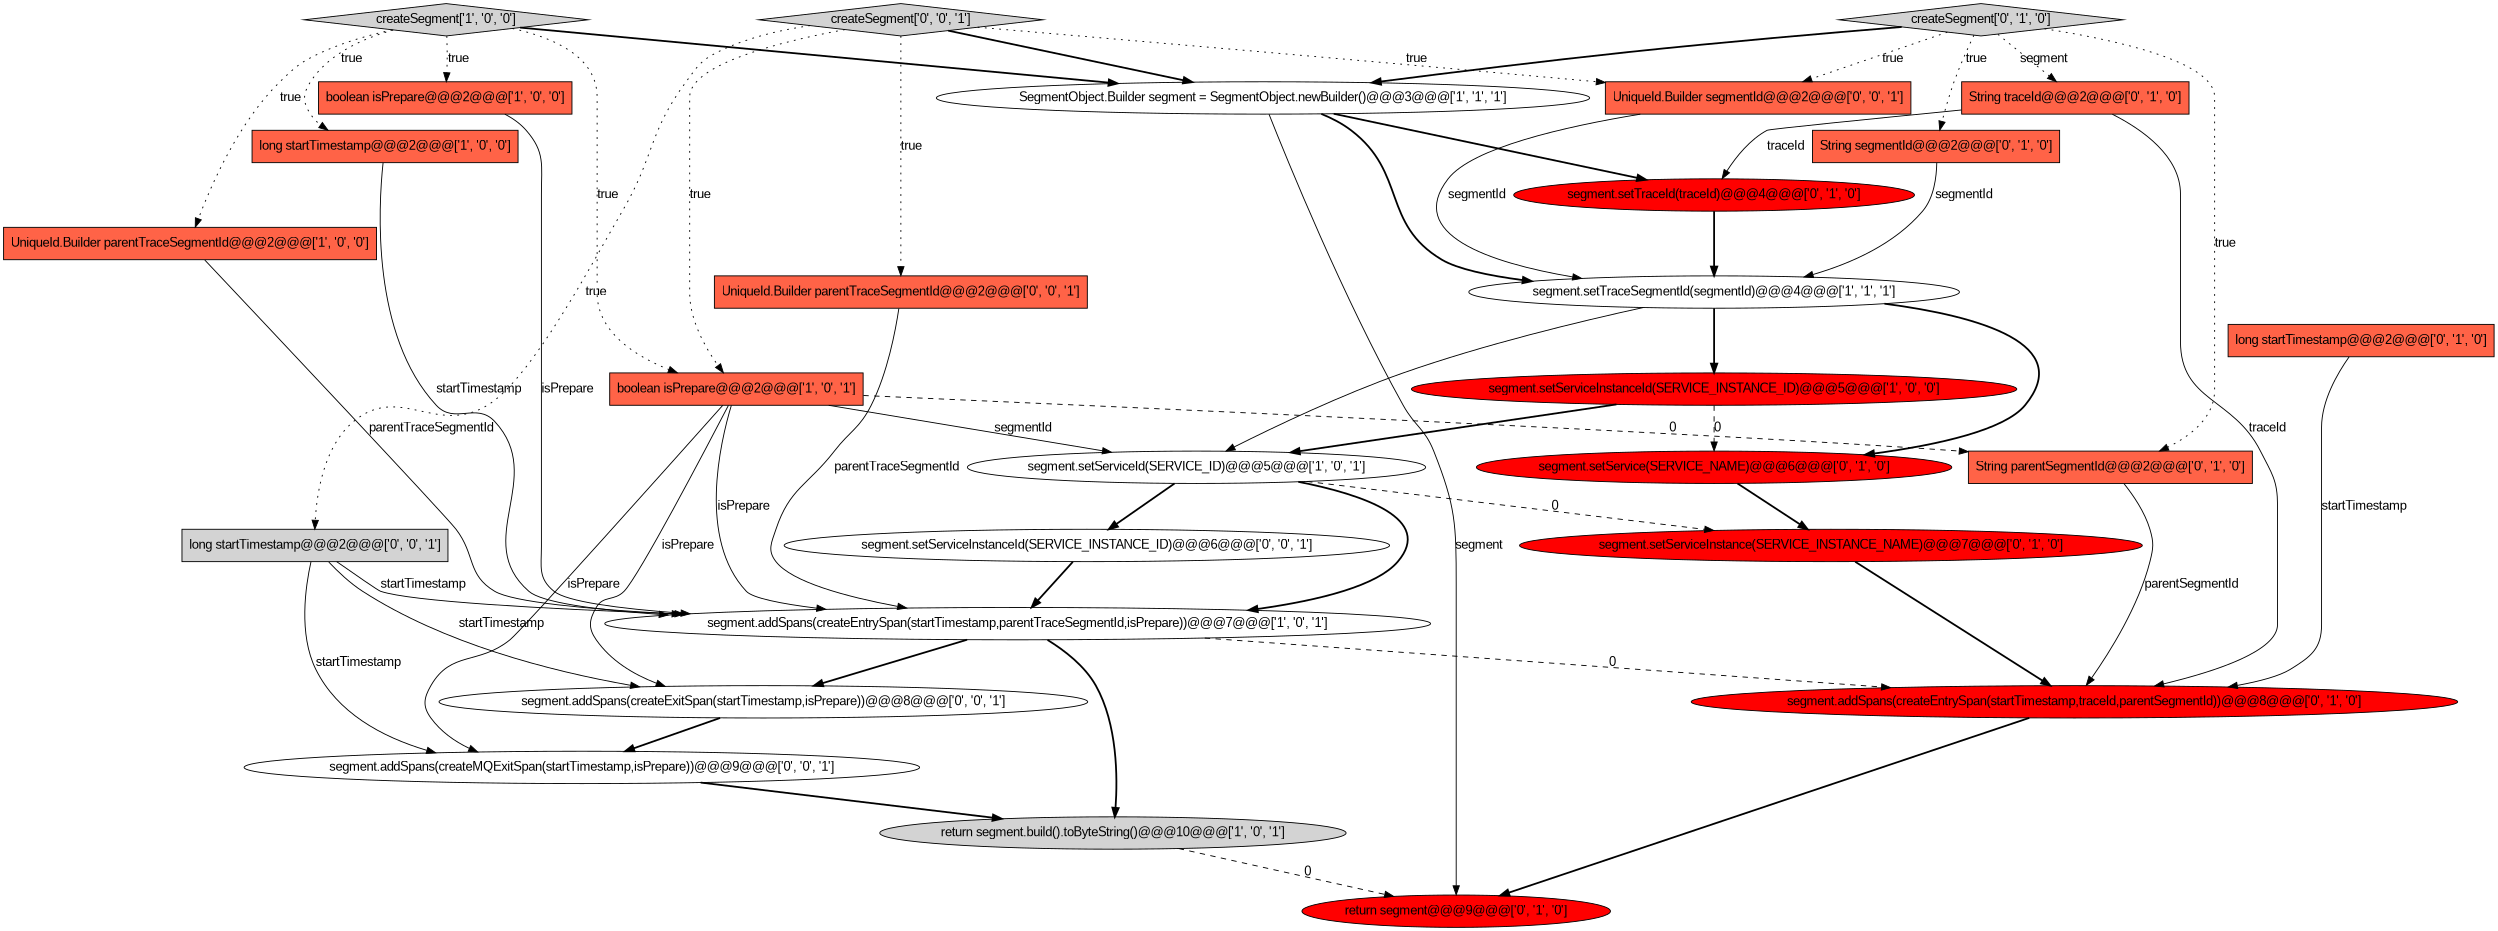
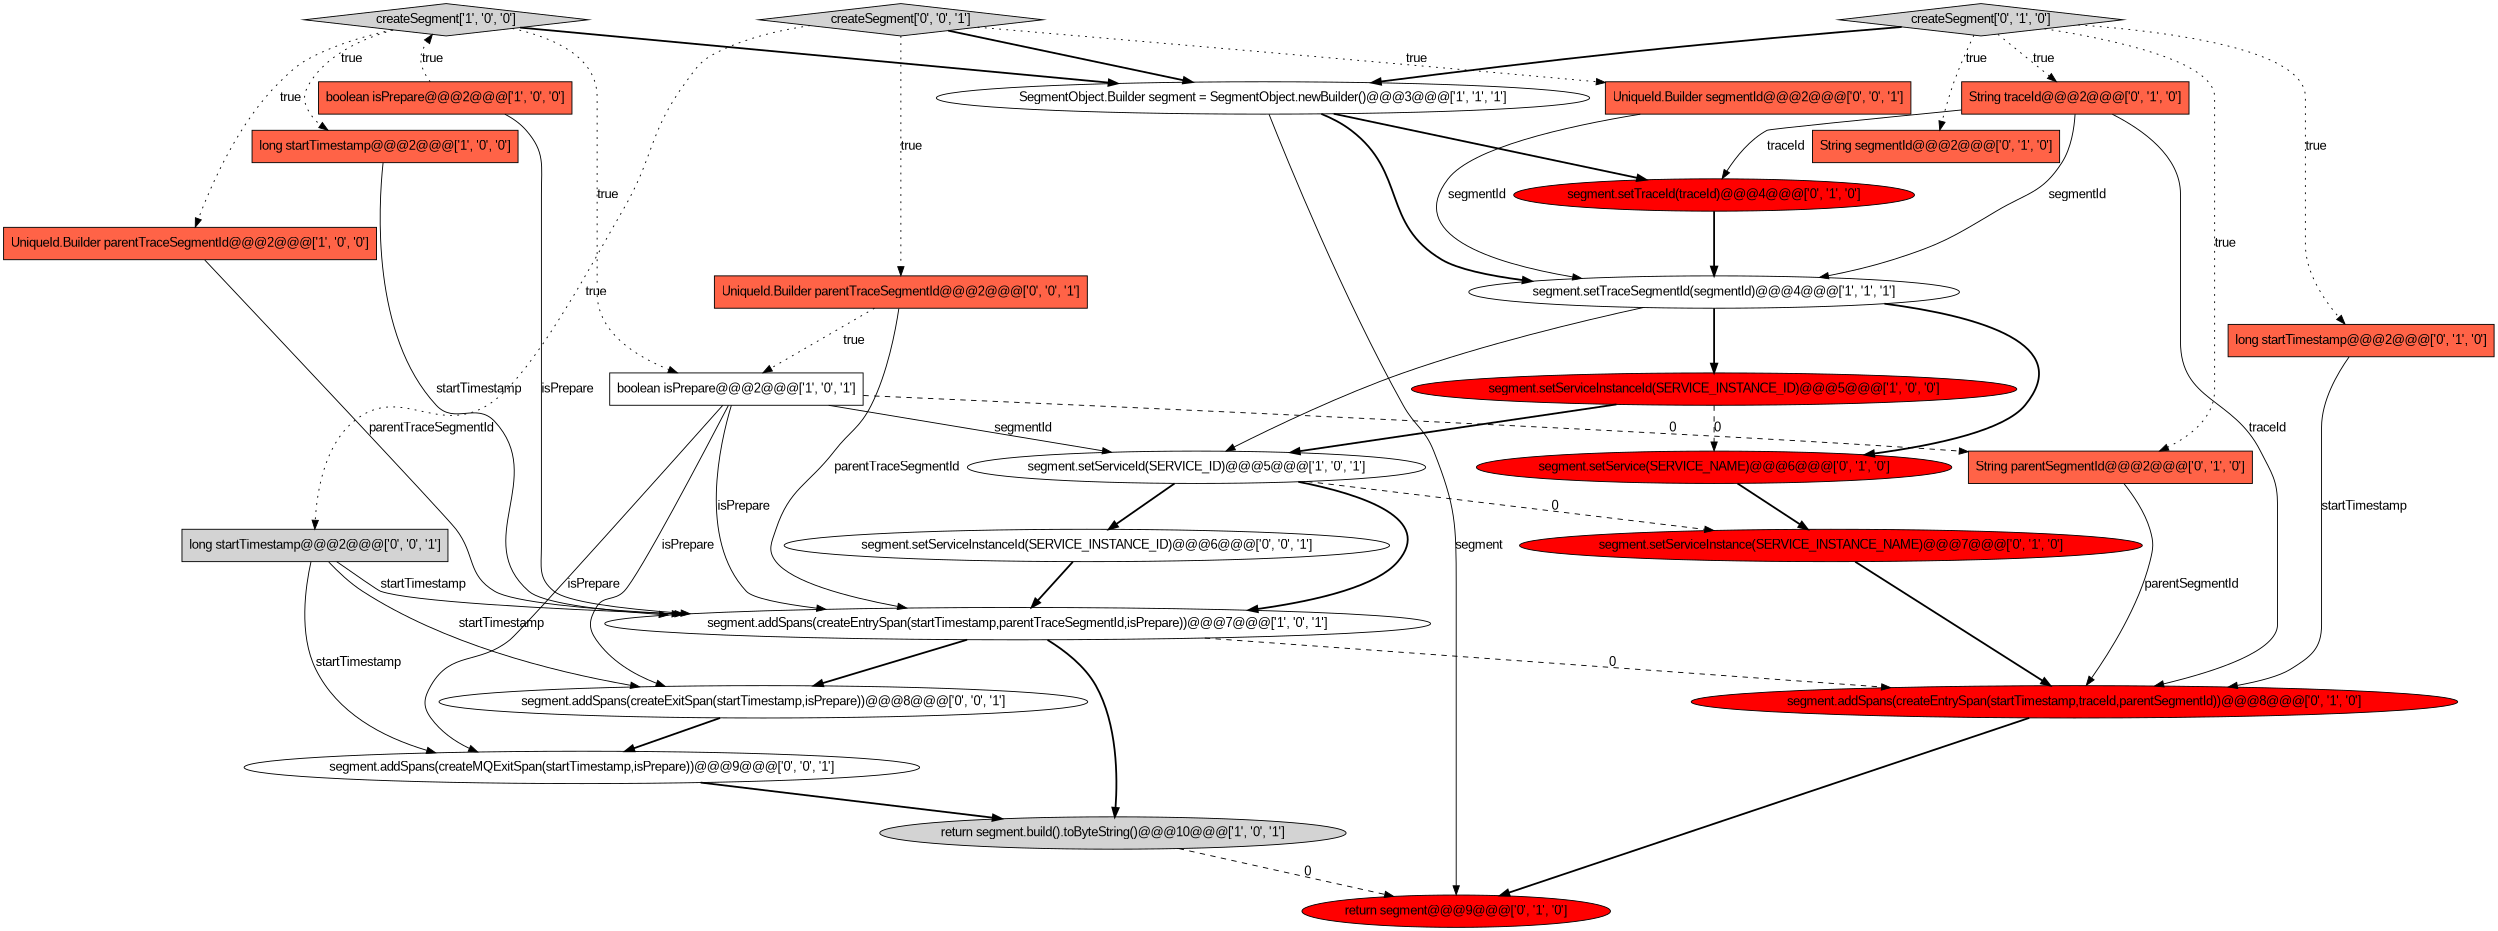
(447, 54) -> (421, 62)
(1879, 55) -> (2302, 88)
(2044, 59) -> (2044, 59)
(690, 147) -> (823, 338)
(1894, 237) -> (1976, 223)
(736, 389) -> (736, 389)
